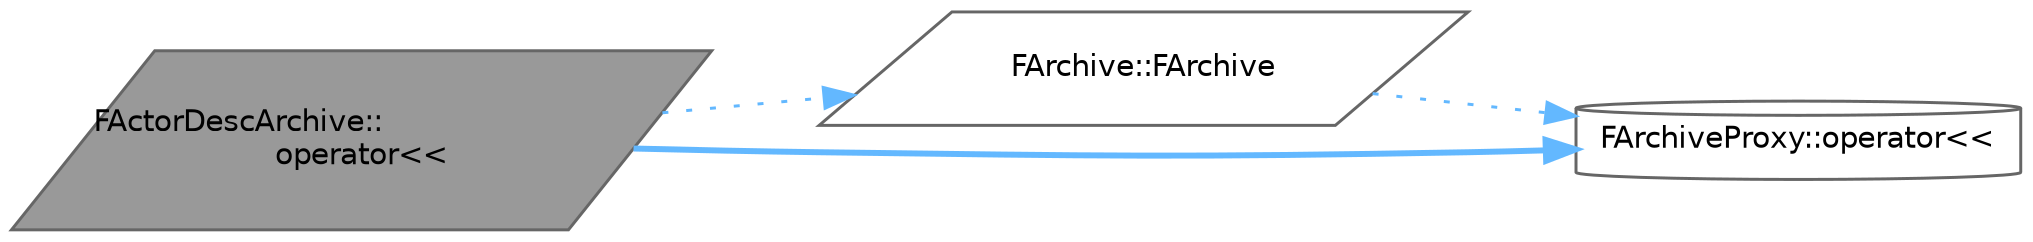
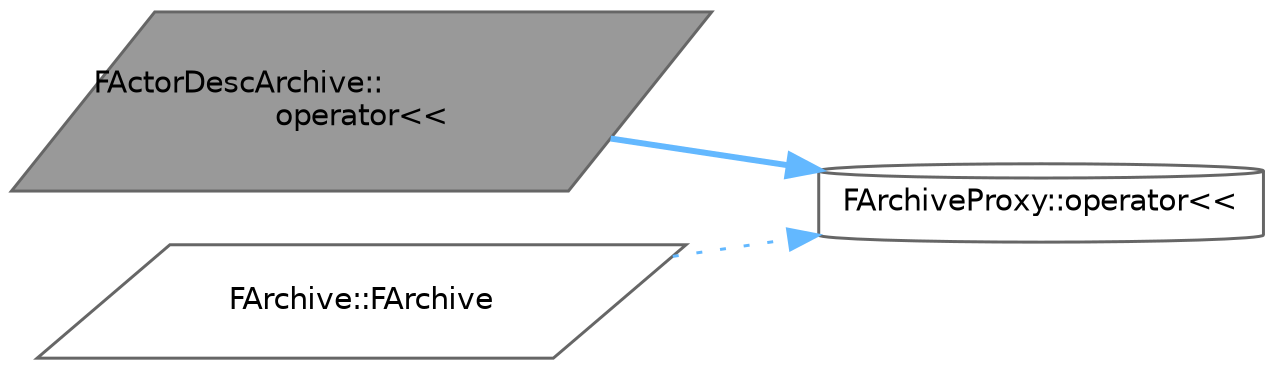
(743, 105) -> none
